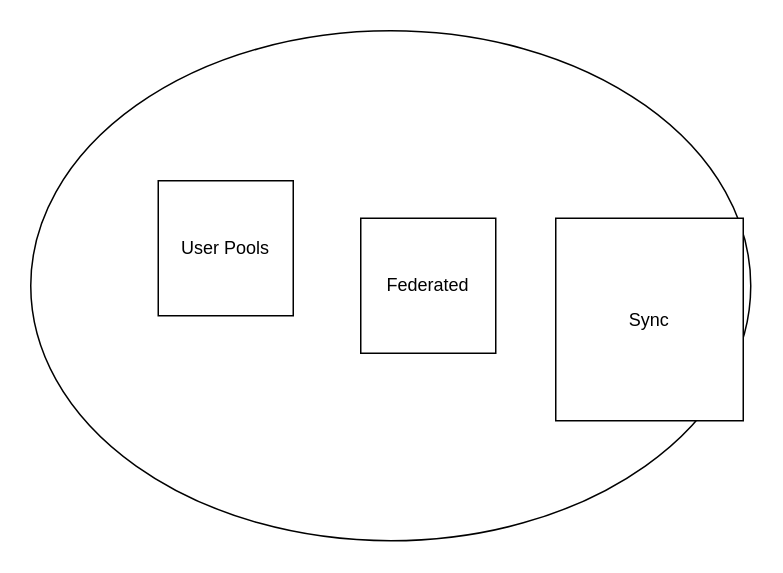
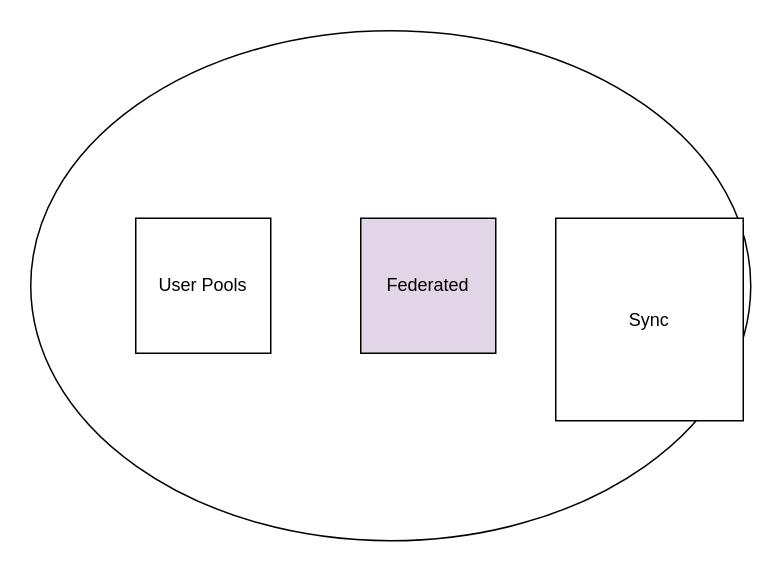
(226, 248) -> (203, 286)
(428, 286) -> (428, 286)
